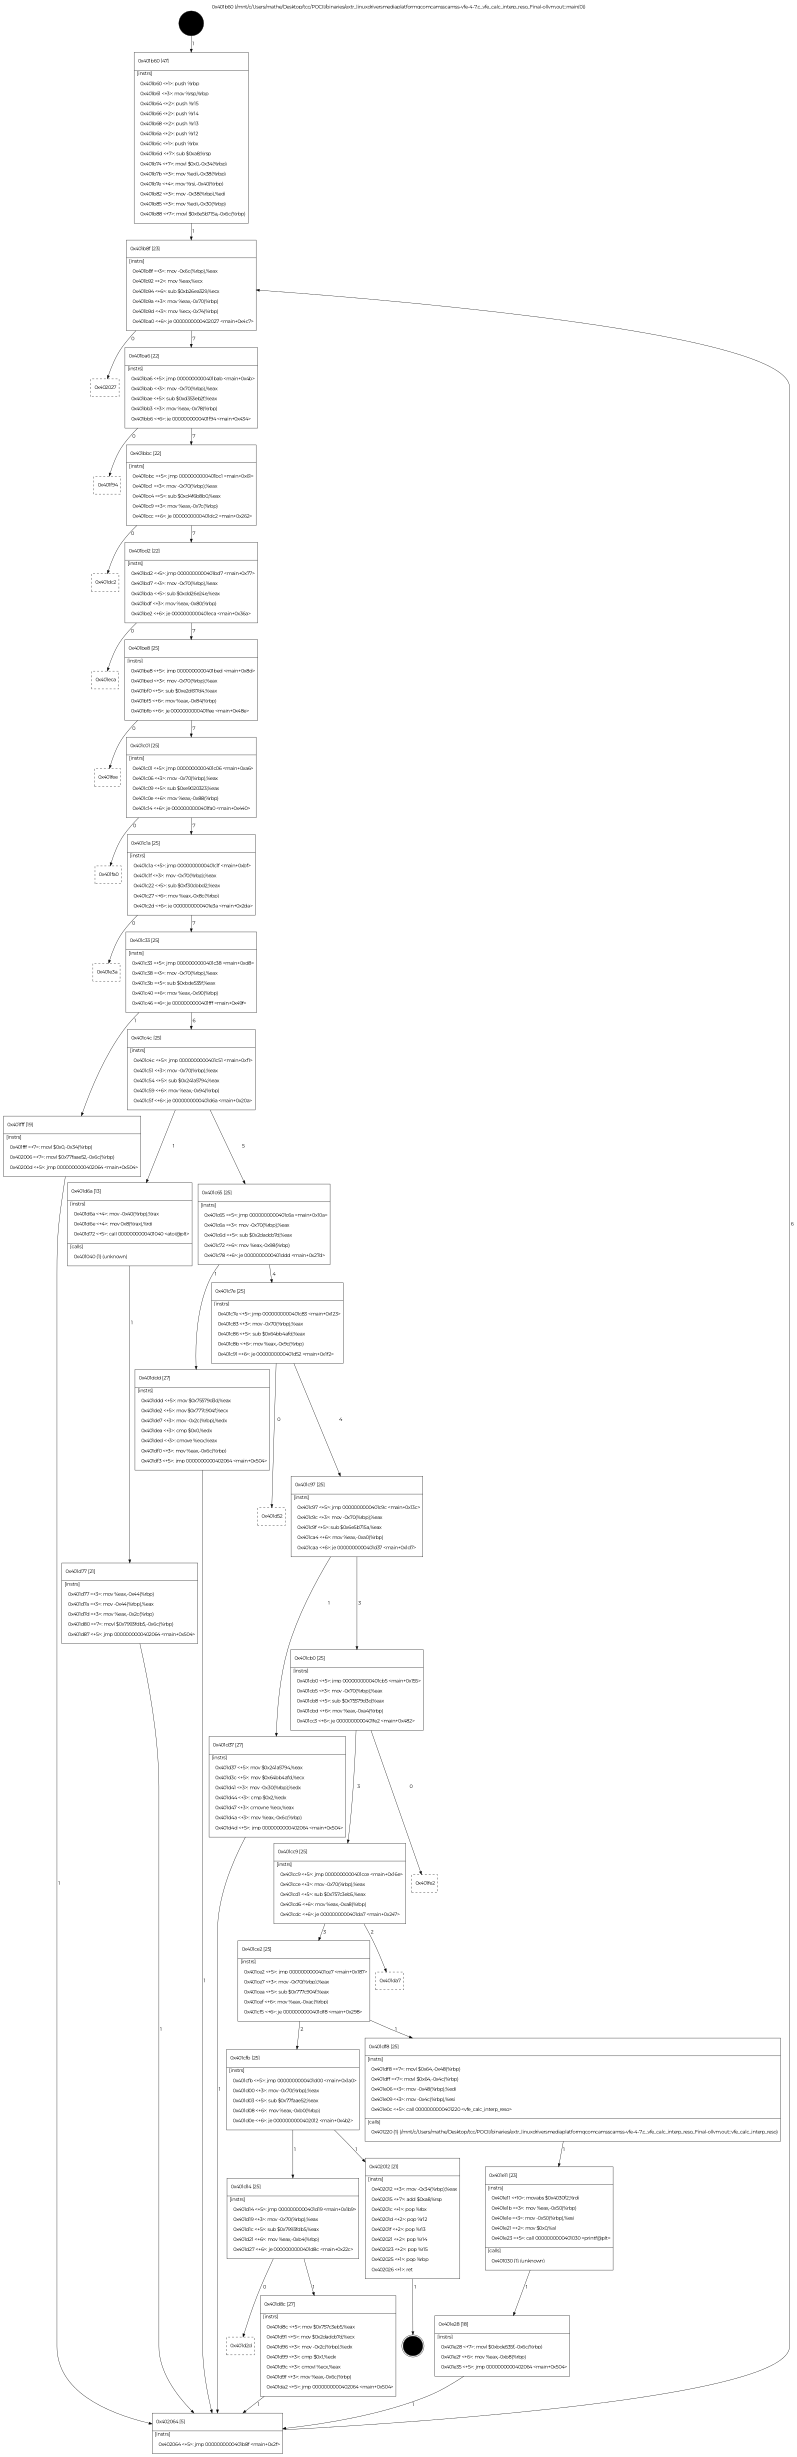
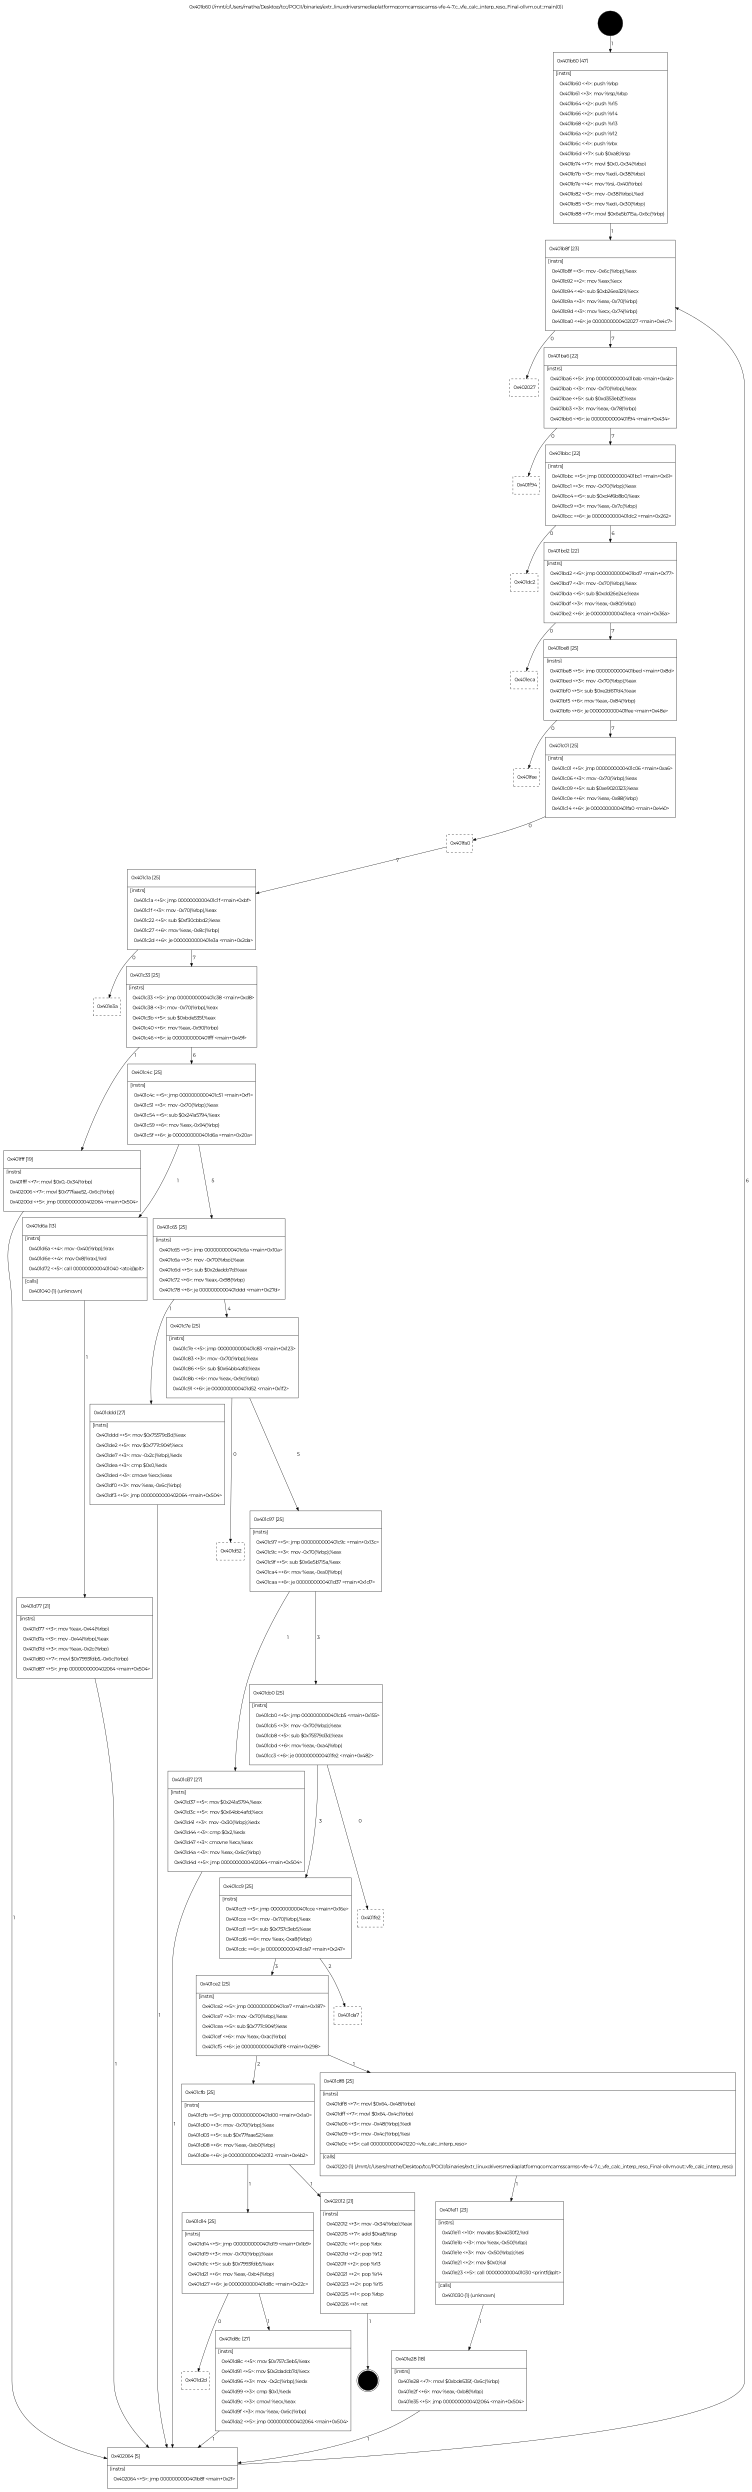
(193, 534) -> (612, 534)
(191, 825) -> (353, 870)
(340, 1420) -> (298, 1454)
